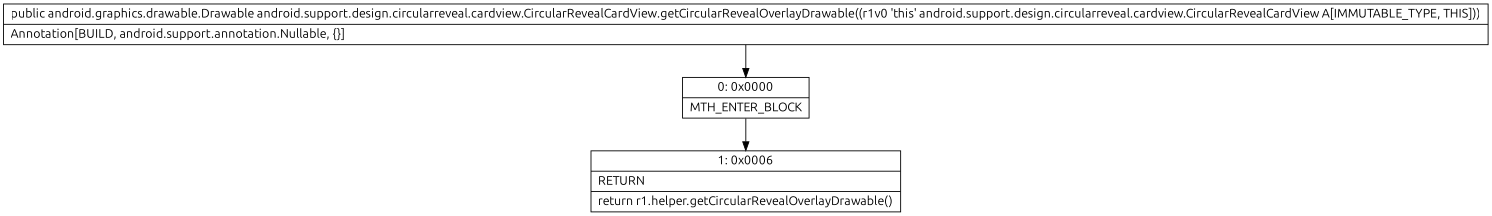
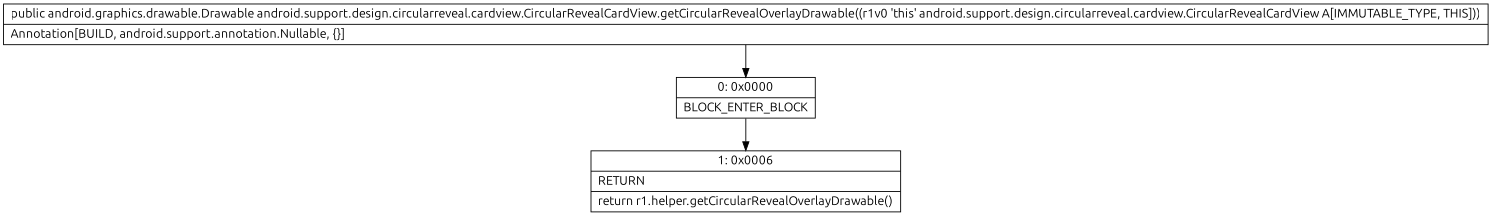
(746, 107) -> (746, 107)
